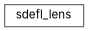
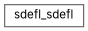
(44, 16) -> (44, 16)
